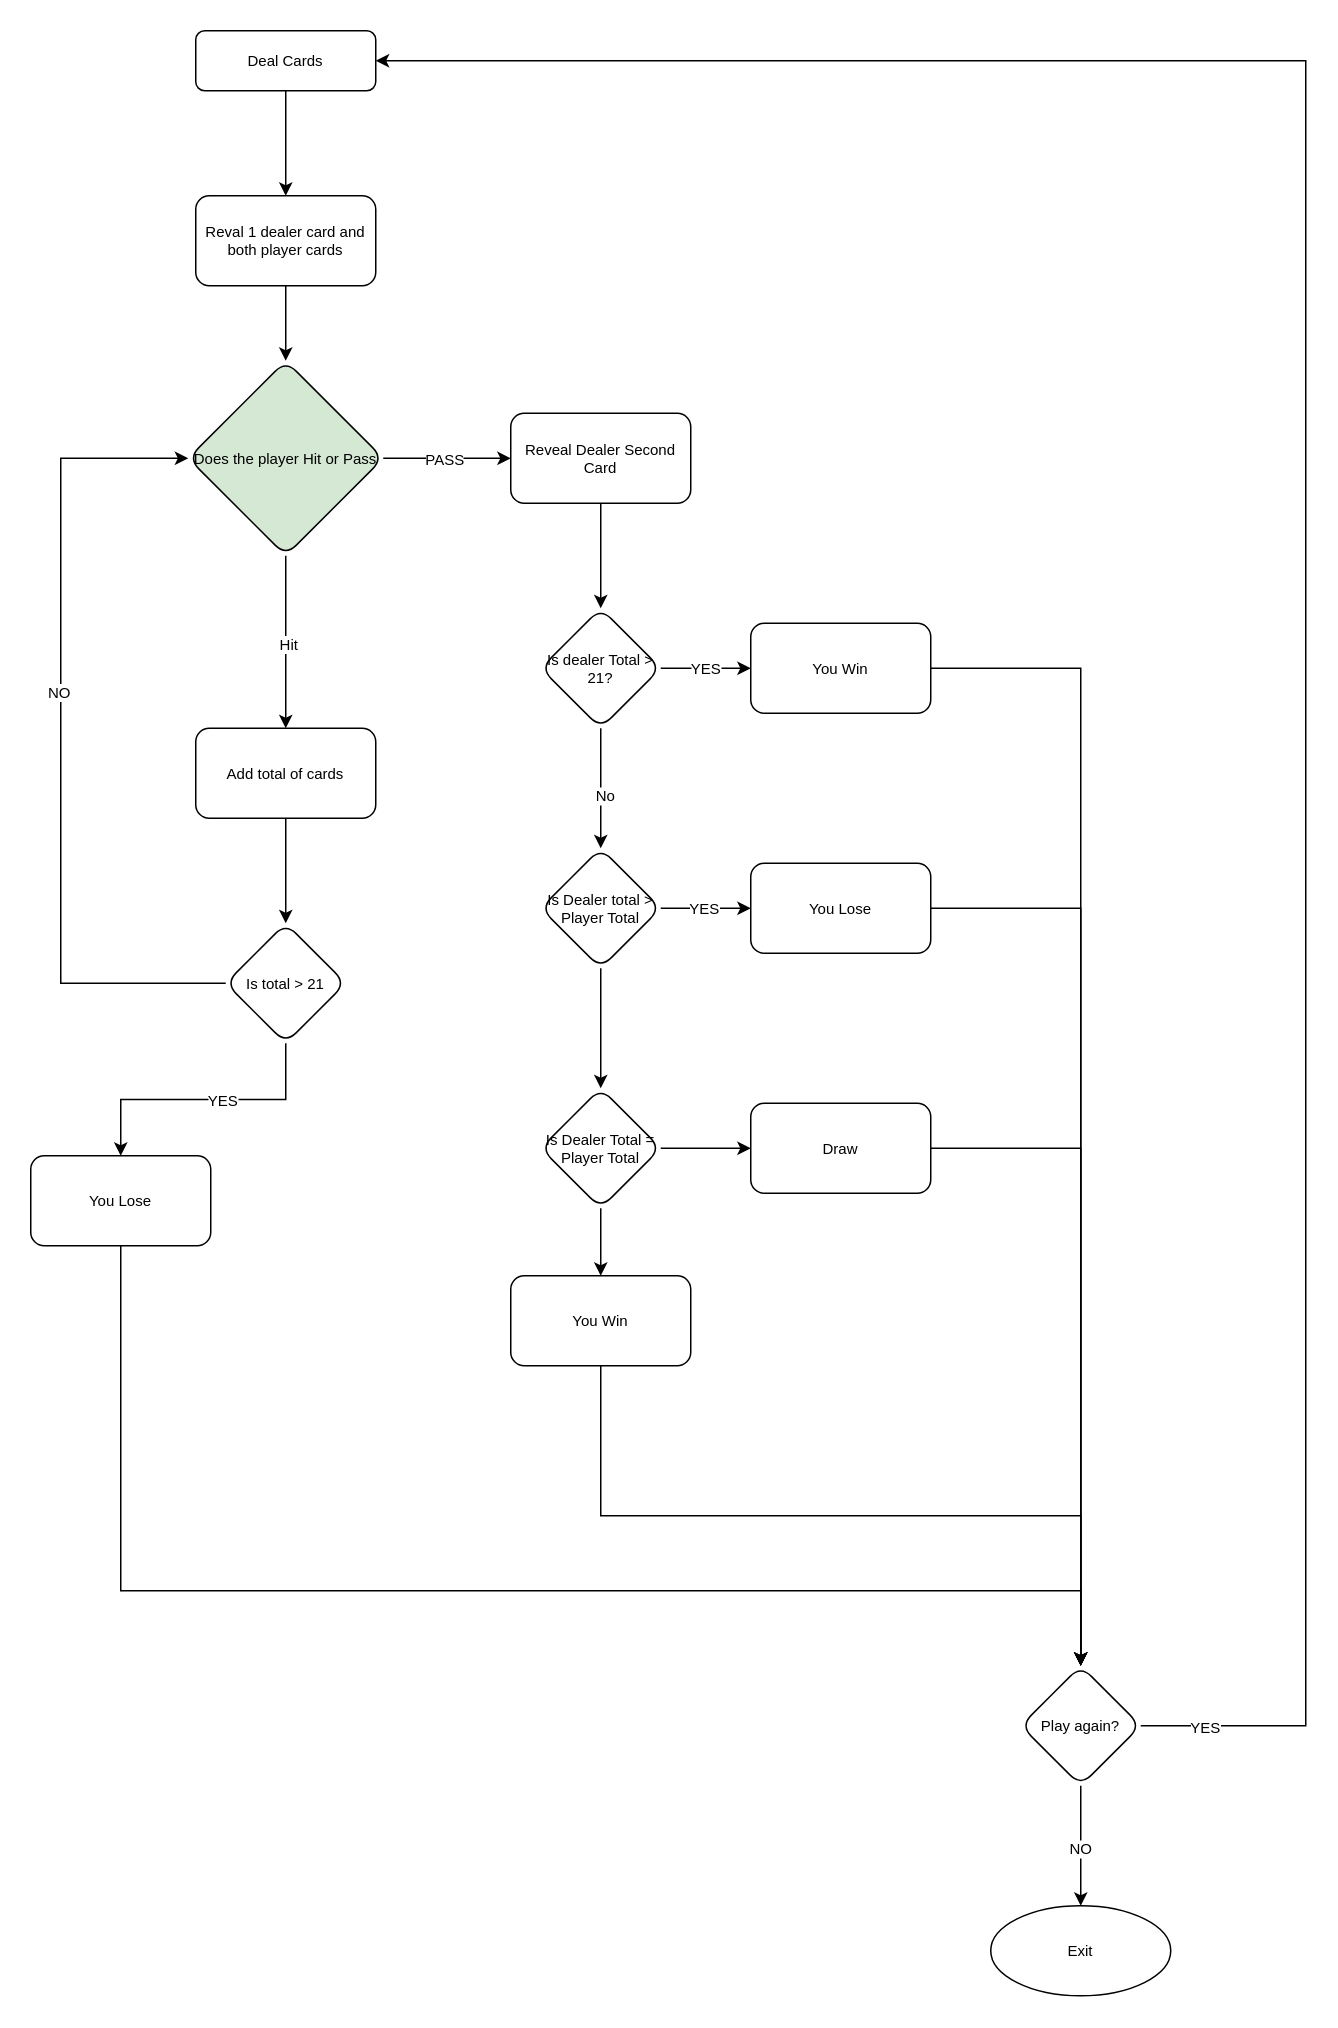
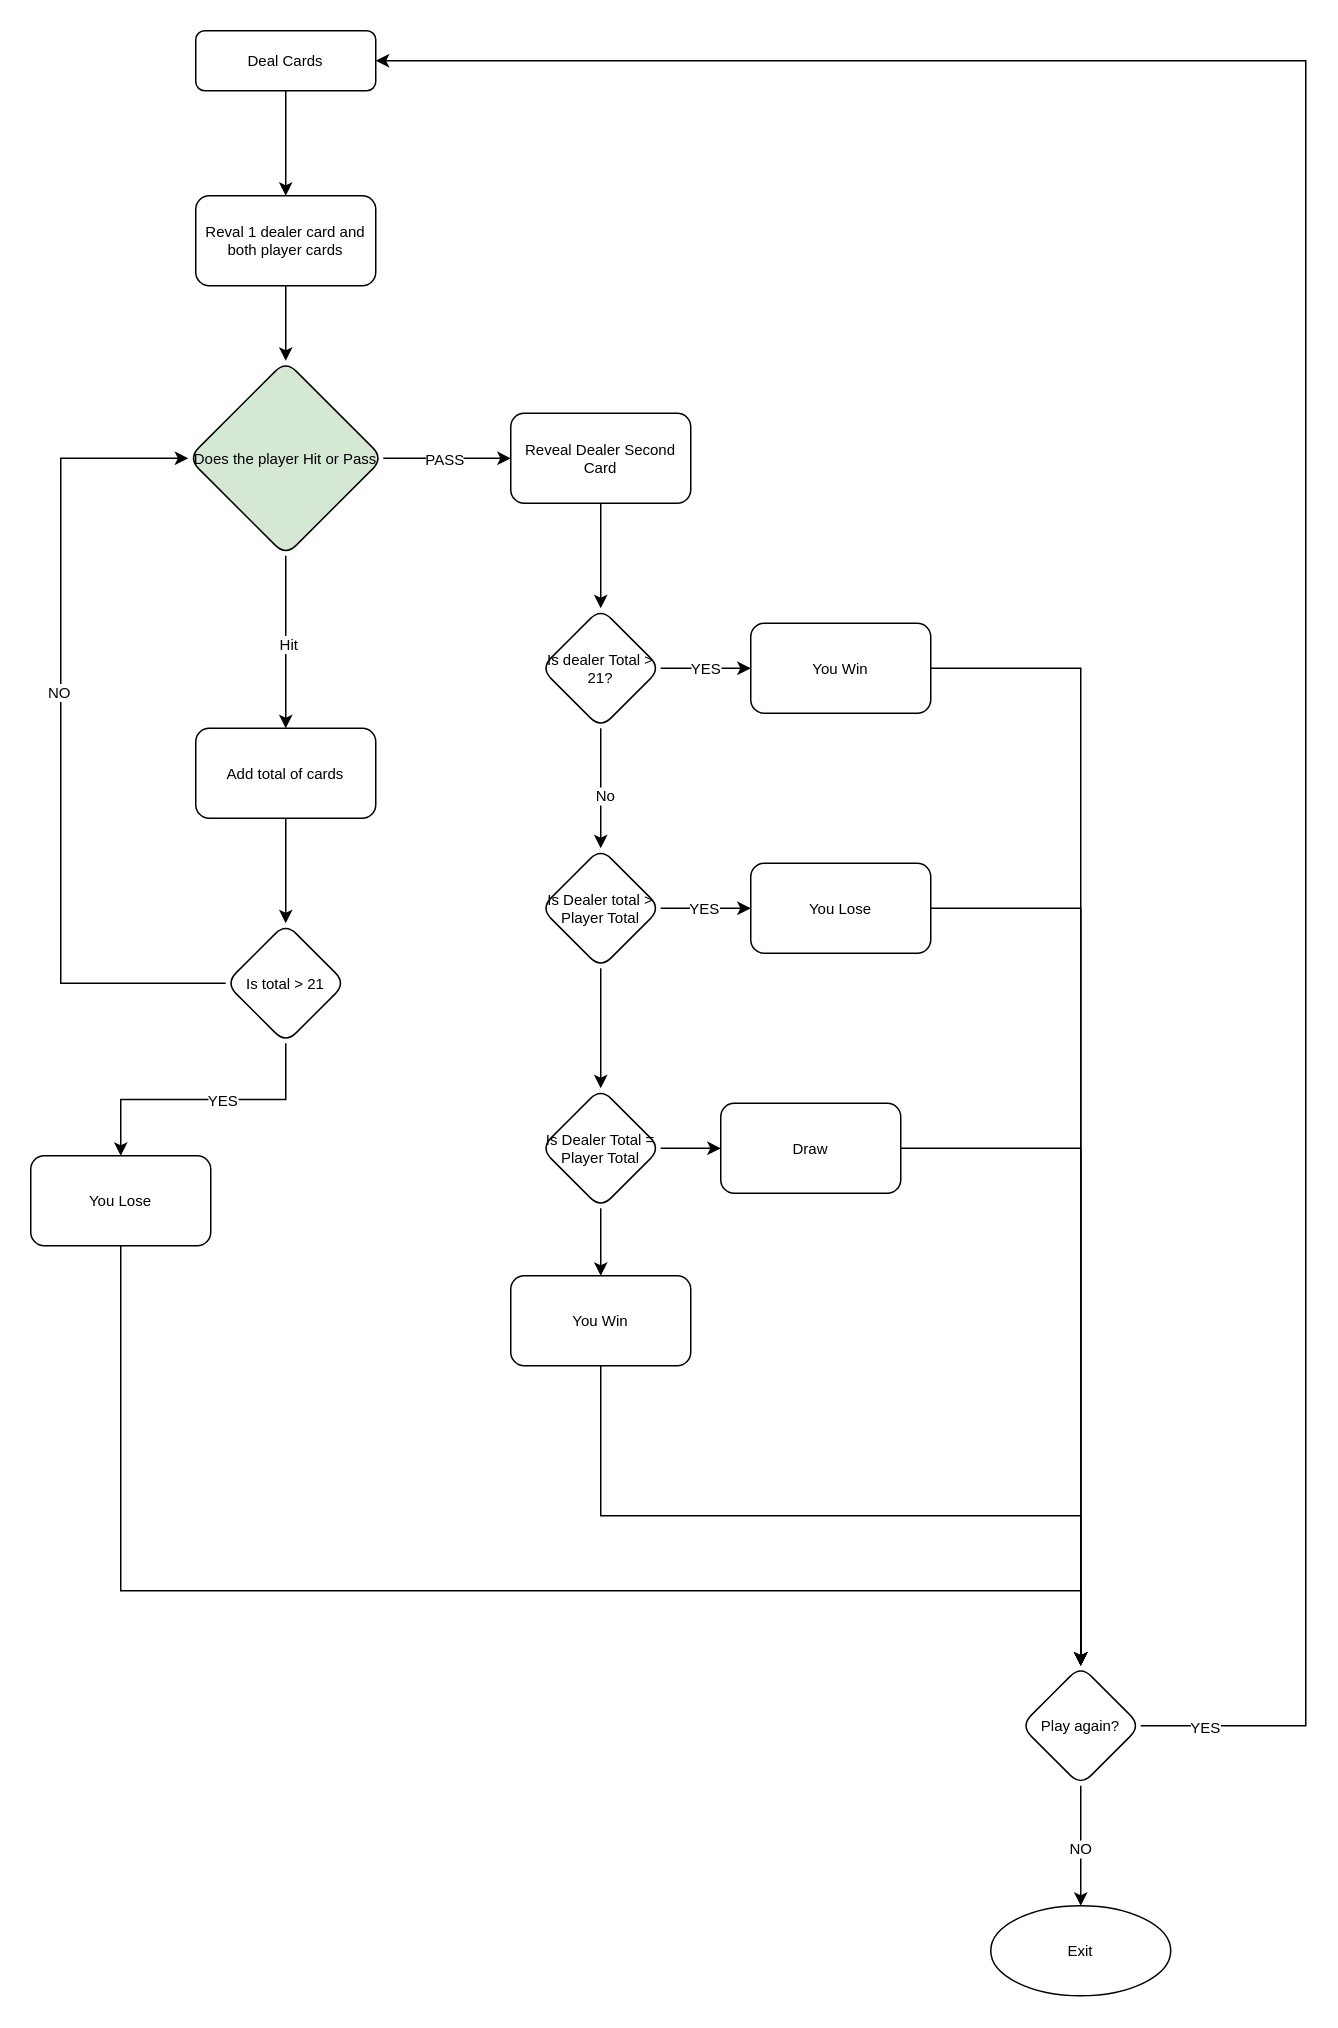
(841, 1148) -> (811, 1148)
